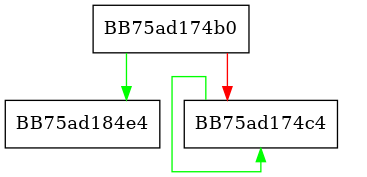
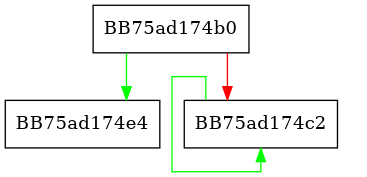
(83, 124) -> (83, 124)
(261, 124) -> (261, 124)
